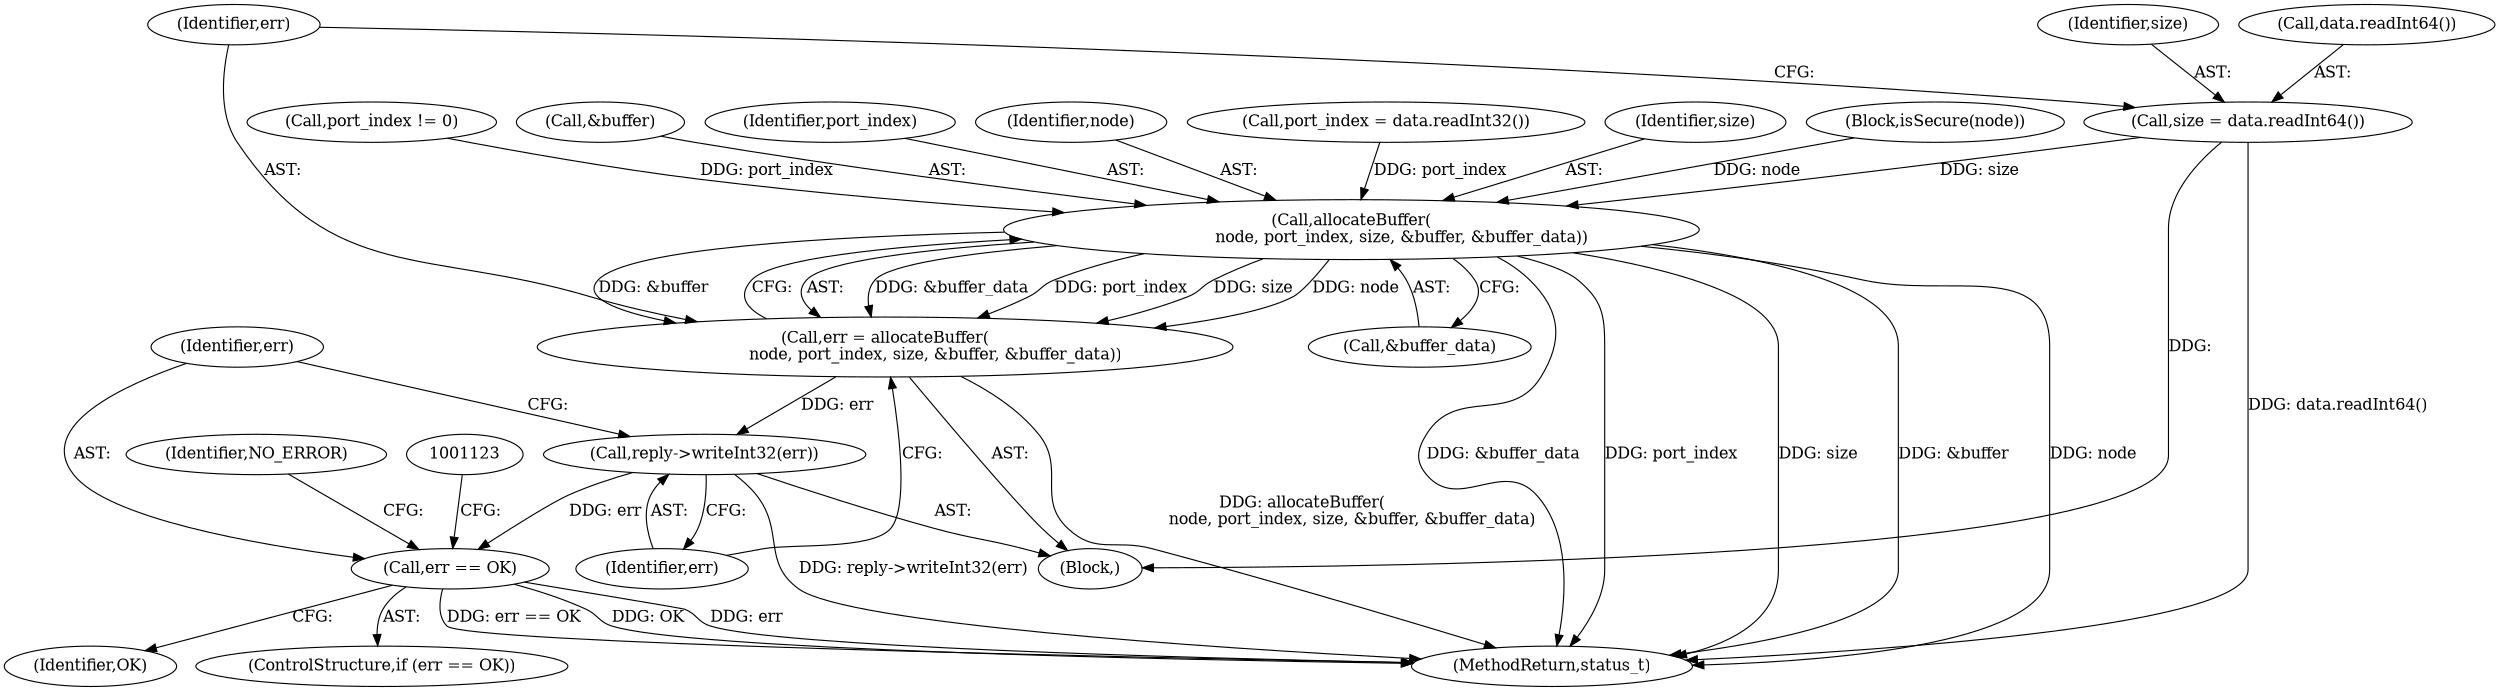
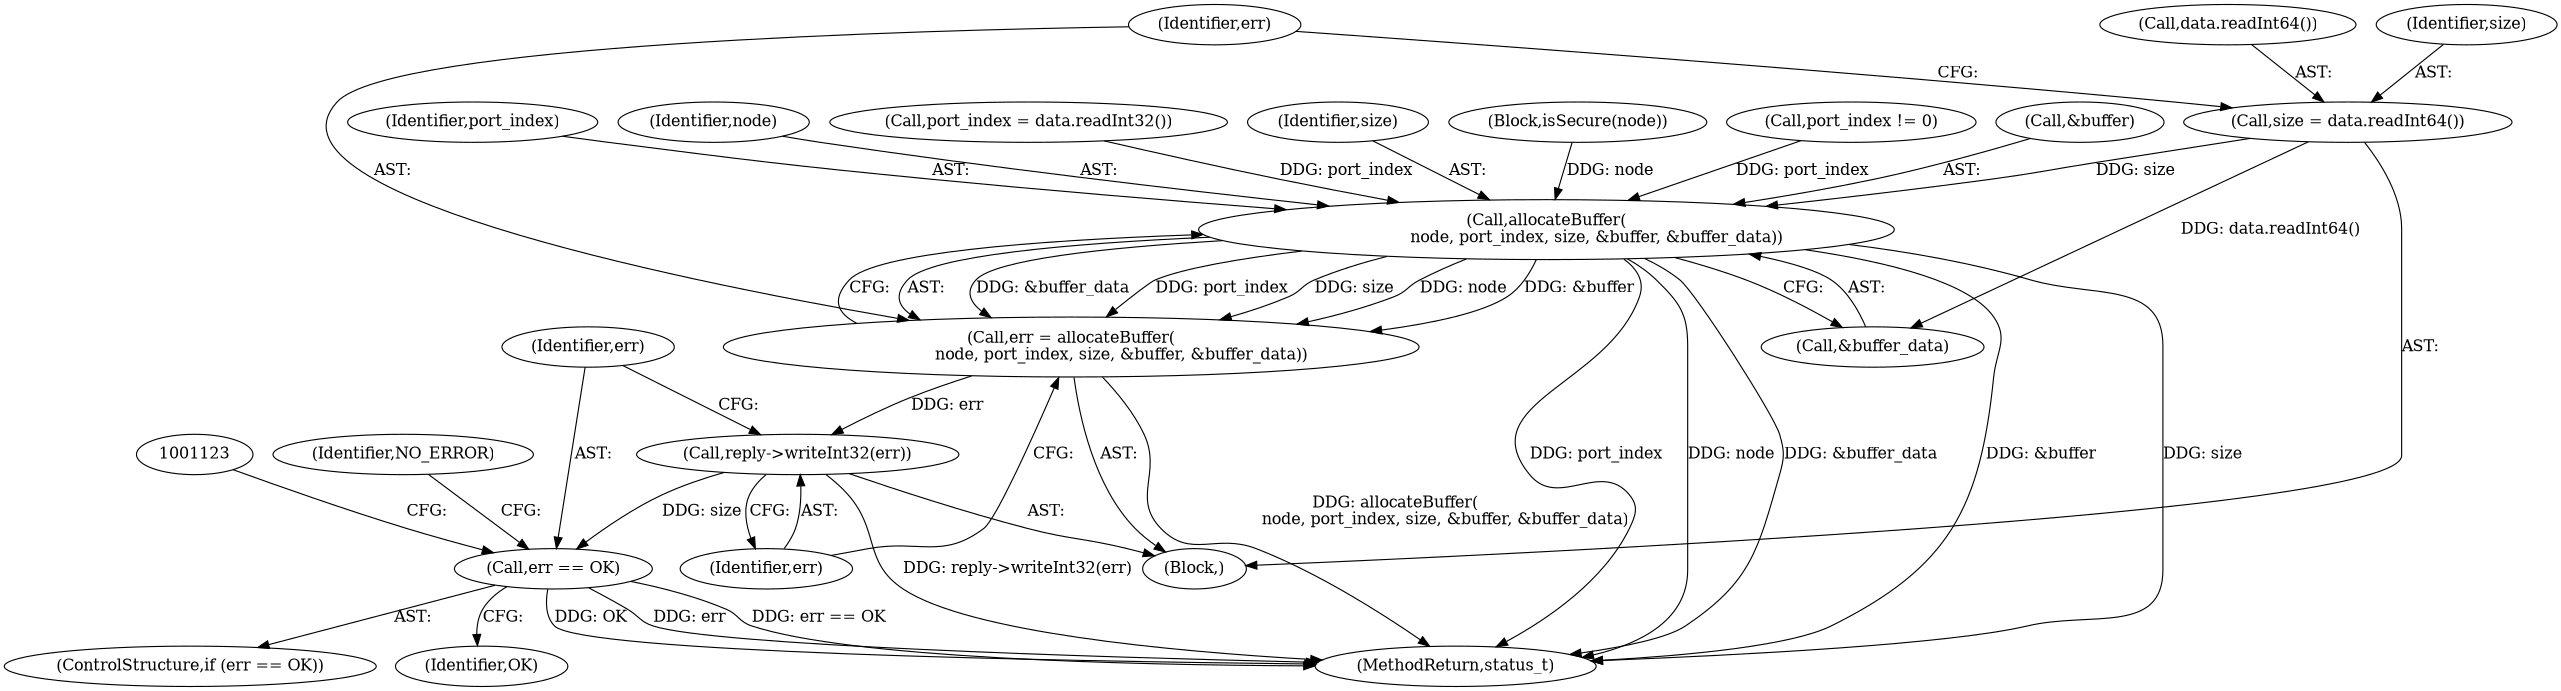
(2193, 347) -> (2423, 347)
(605, 512) -> (702, 512)
(2191, 606) -> (2115, 233)
